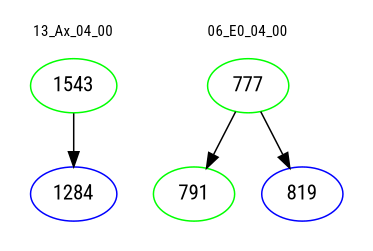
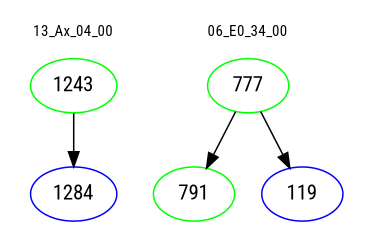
(248, 32) -> (248, 32)
(74, 86) -> (74, 86)
(302, 194) -> (302, 194)
